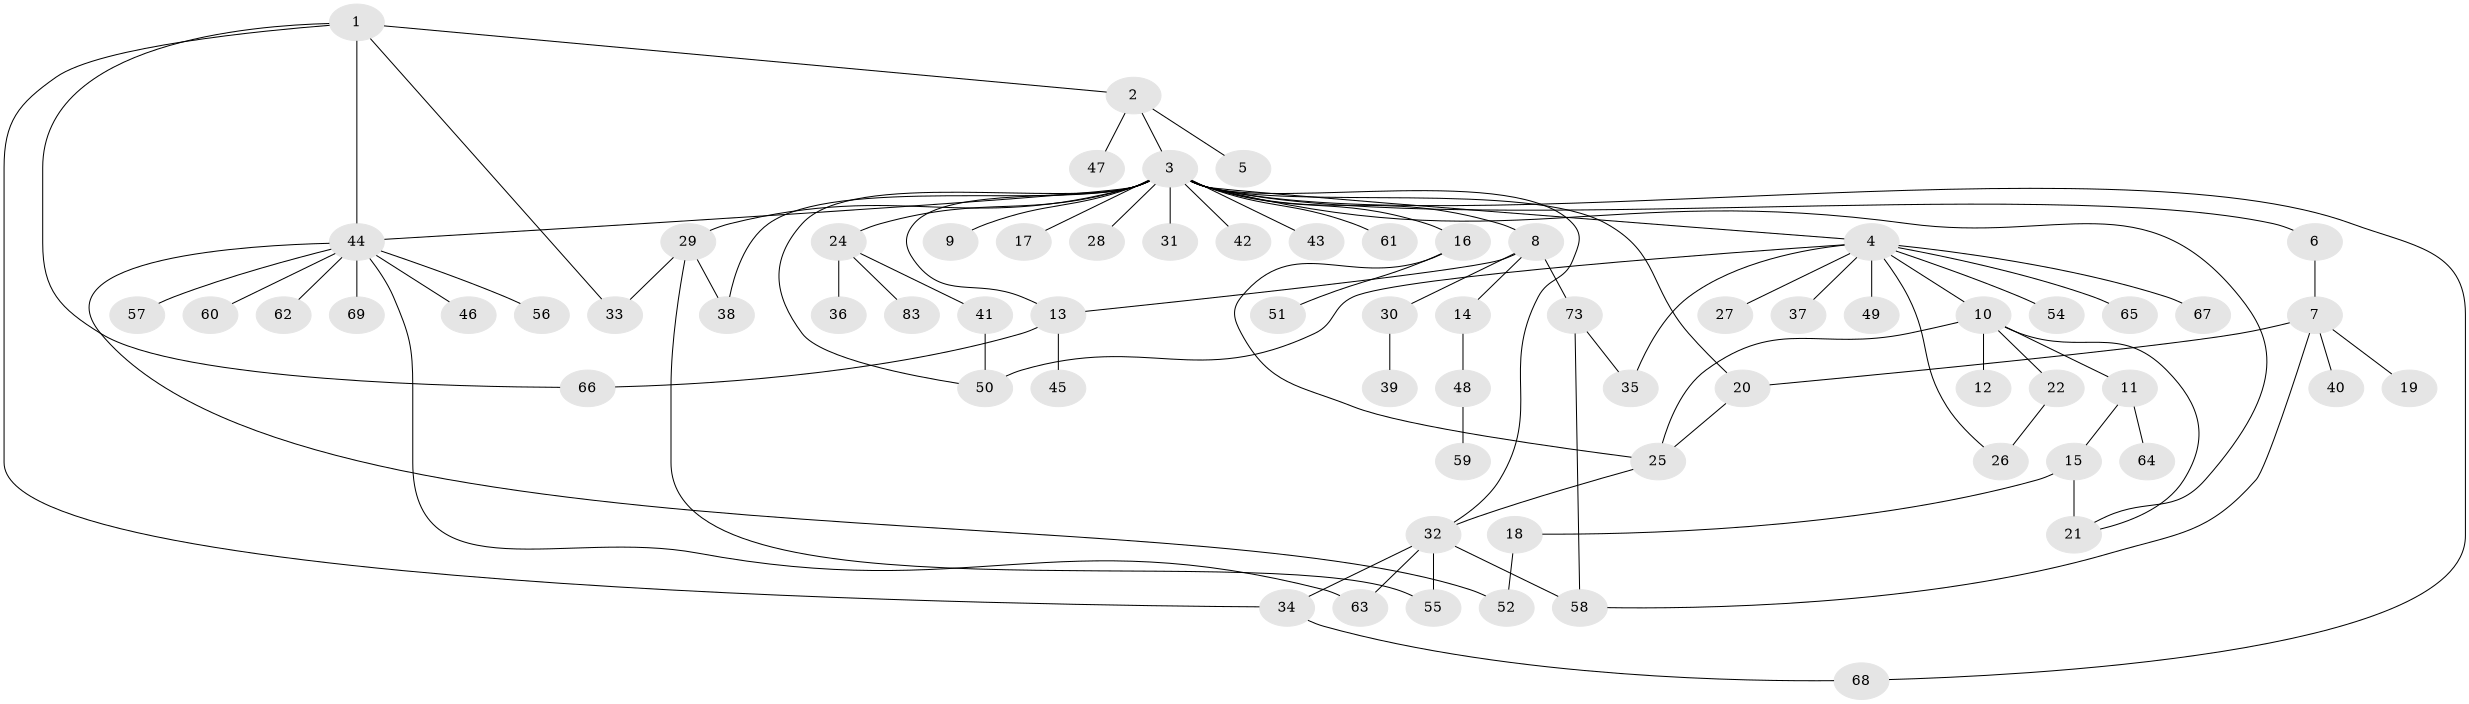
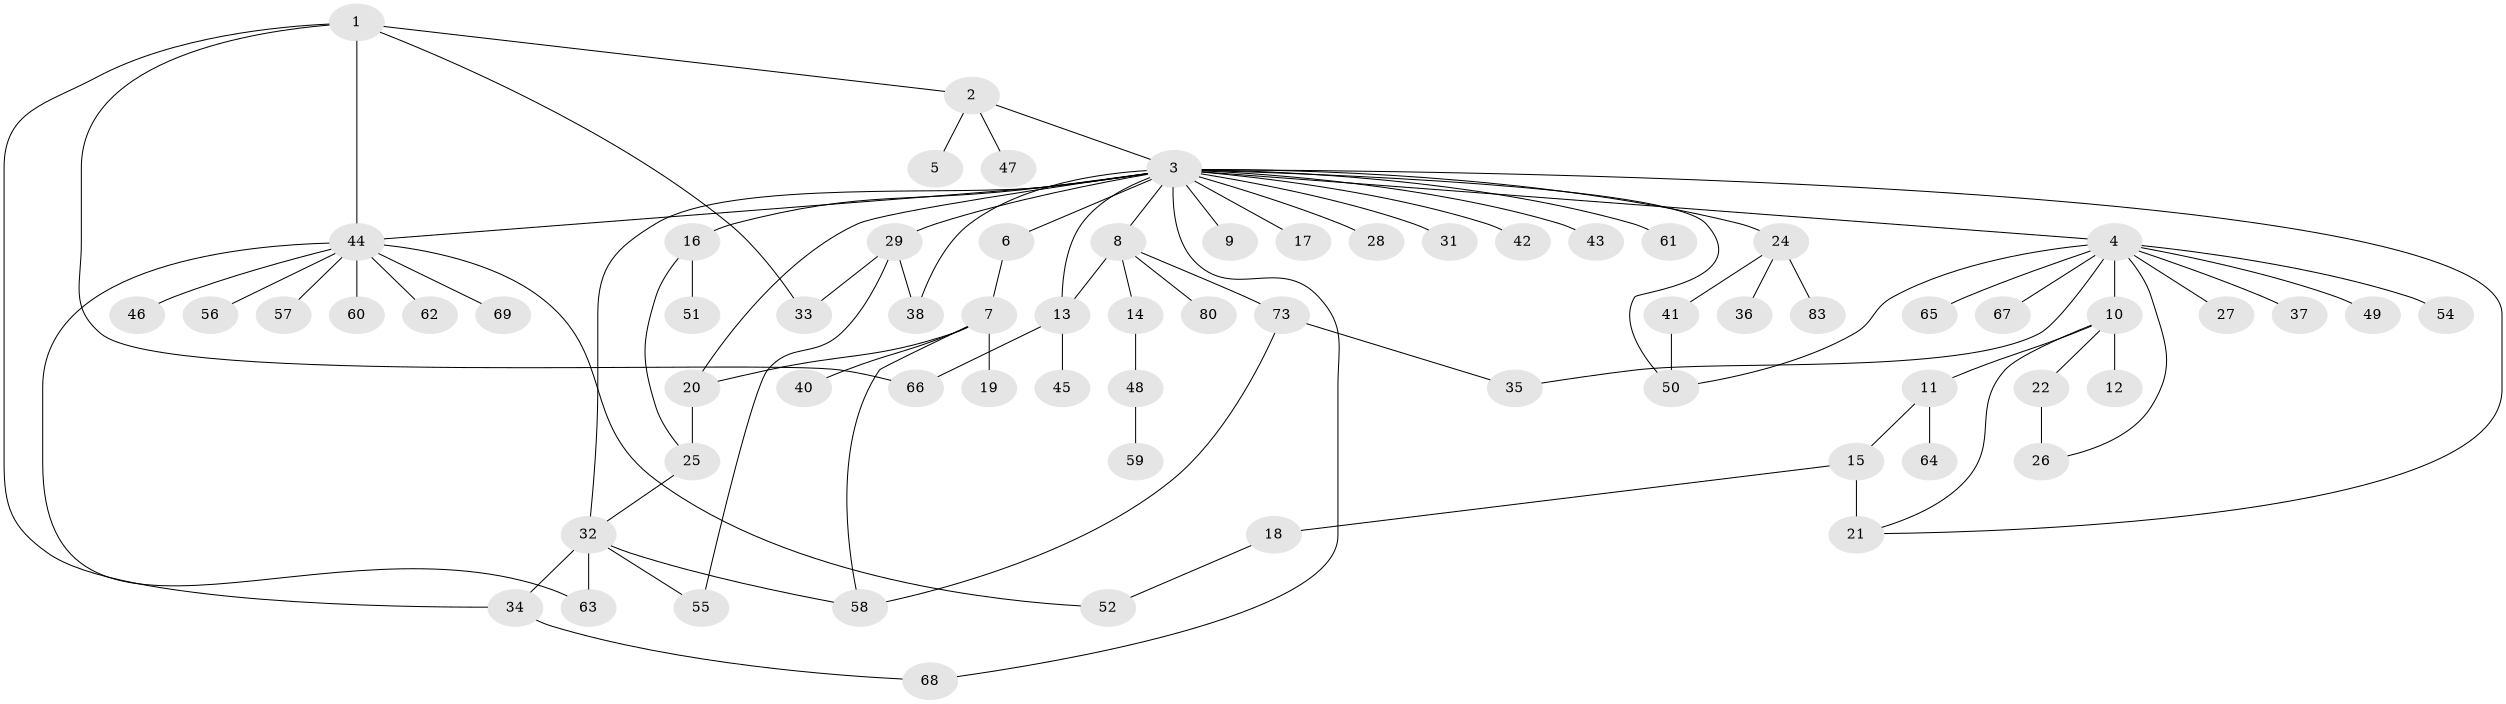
(1390, 315) -> (1209, 315)
(1786, 339) -> none
(1390, 388) -> none
